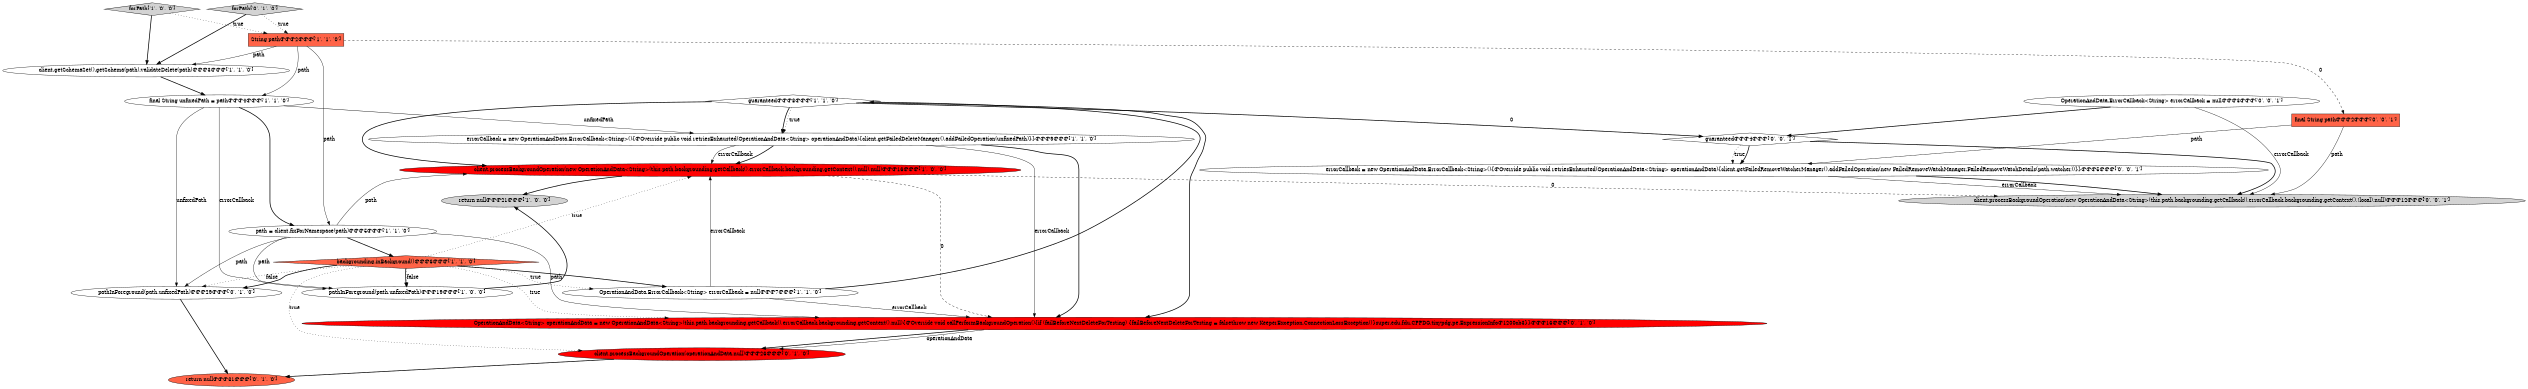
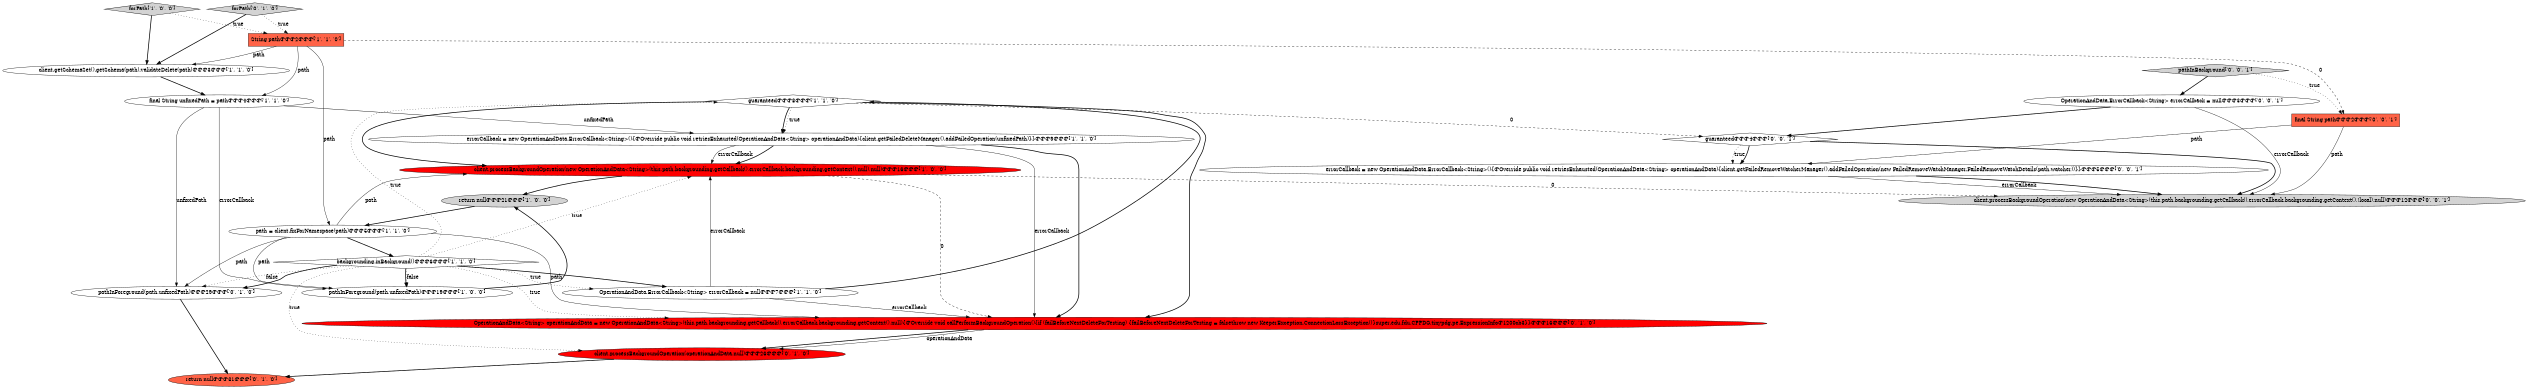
none -> (2216, 71)
none -> (442, 108)
(1278, 116) -> (1278, 116)
(270, 163) -> (422, 216)
(406, 262) -> (406, 262)
